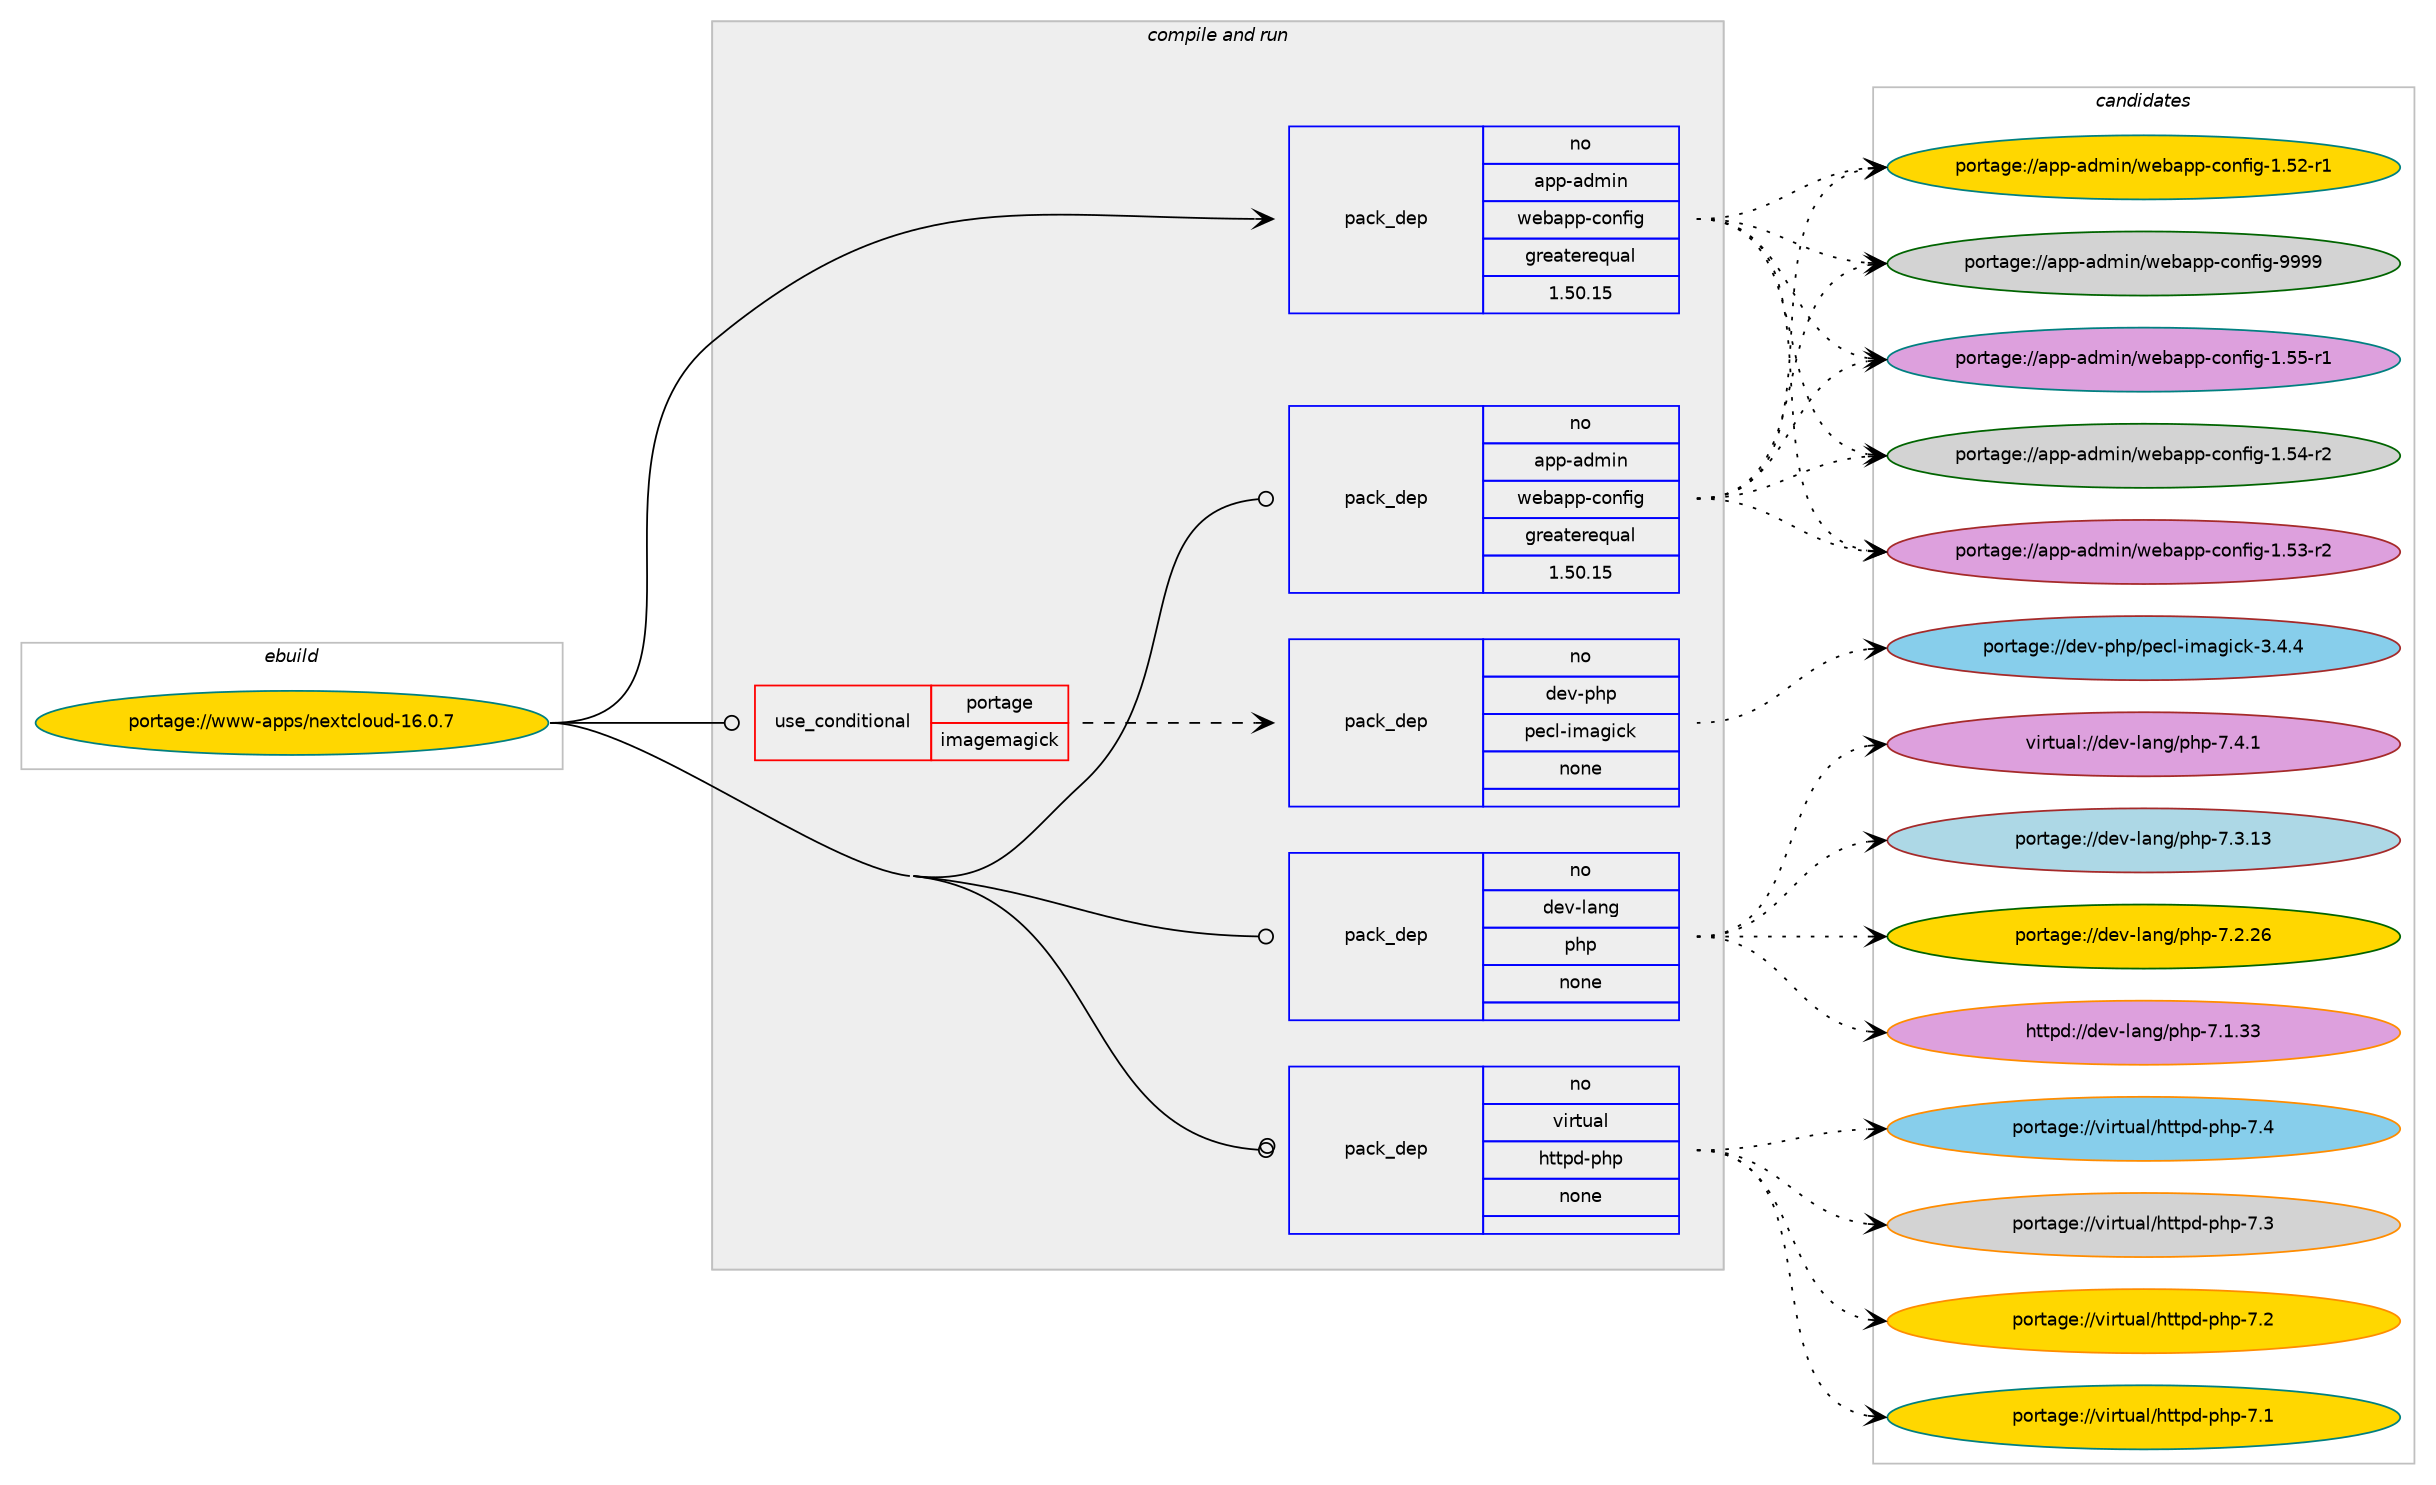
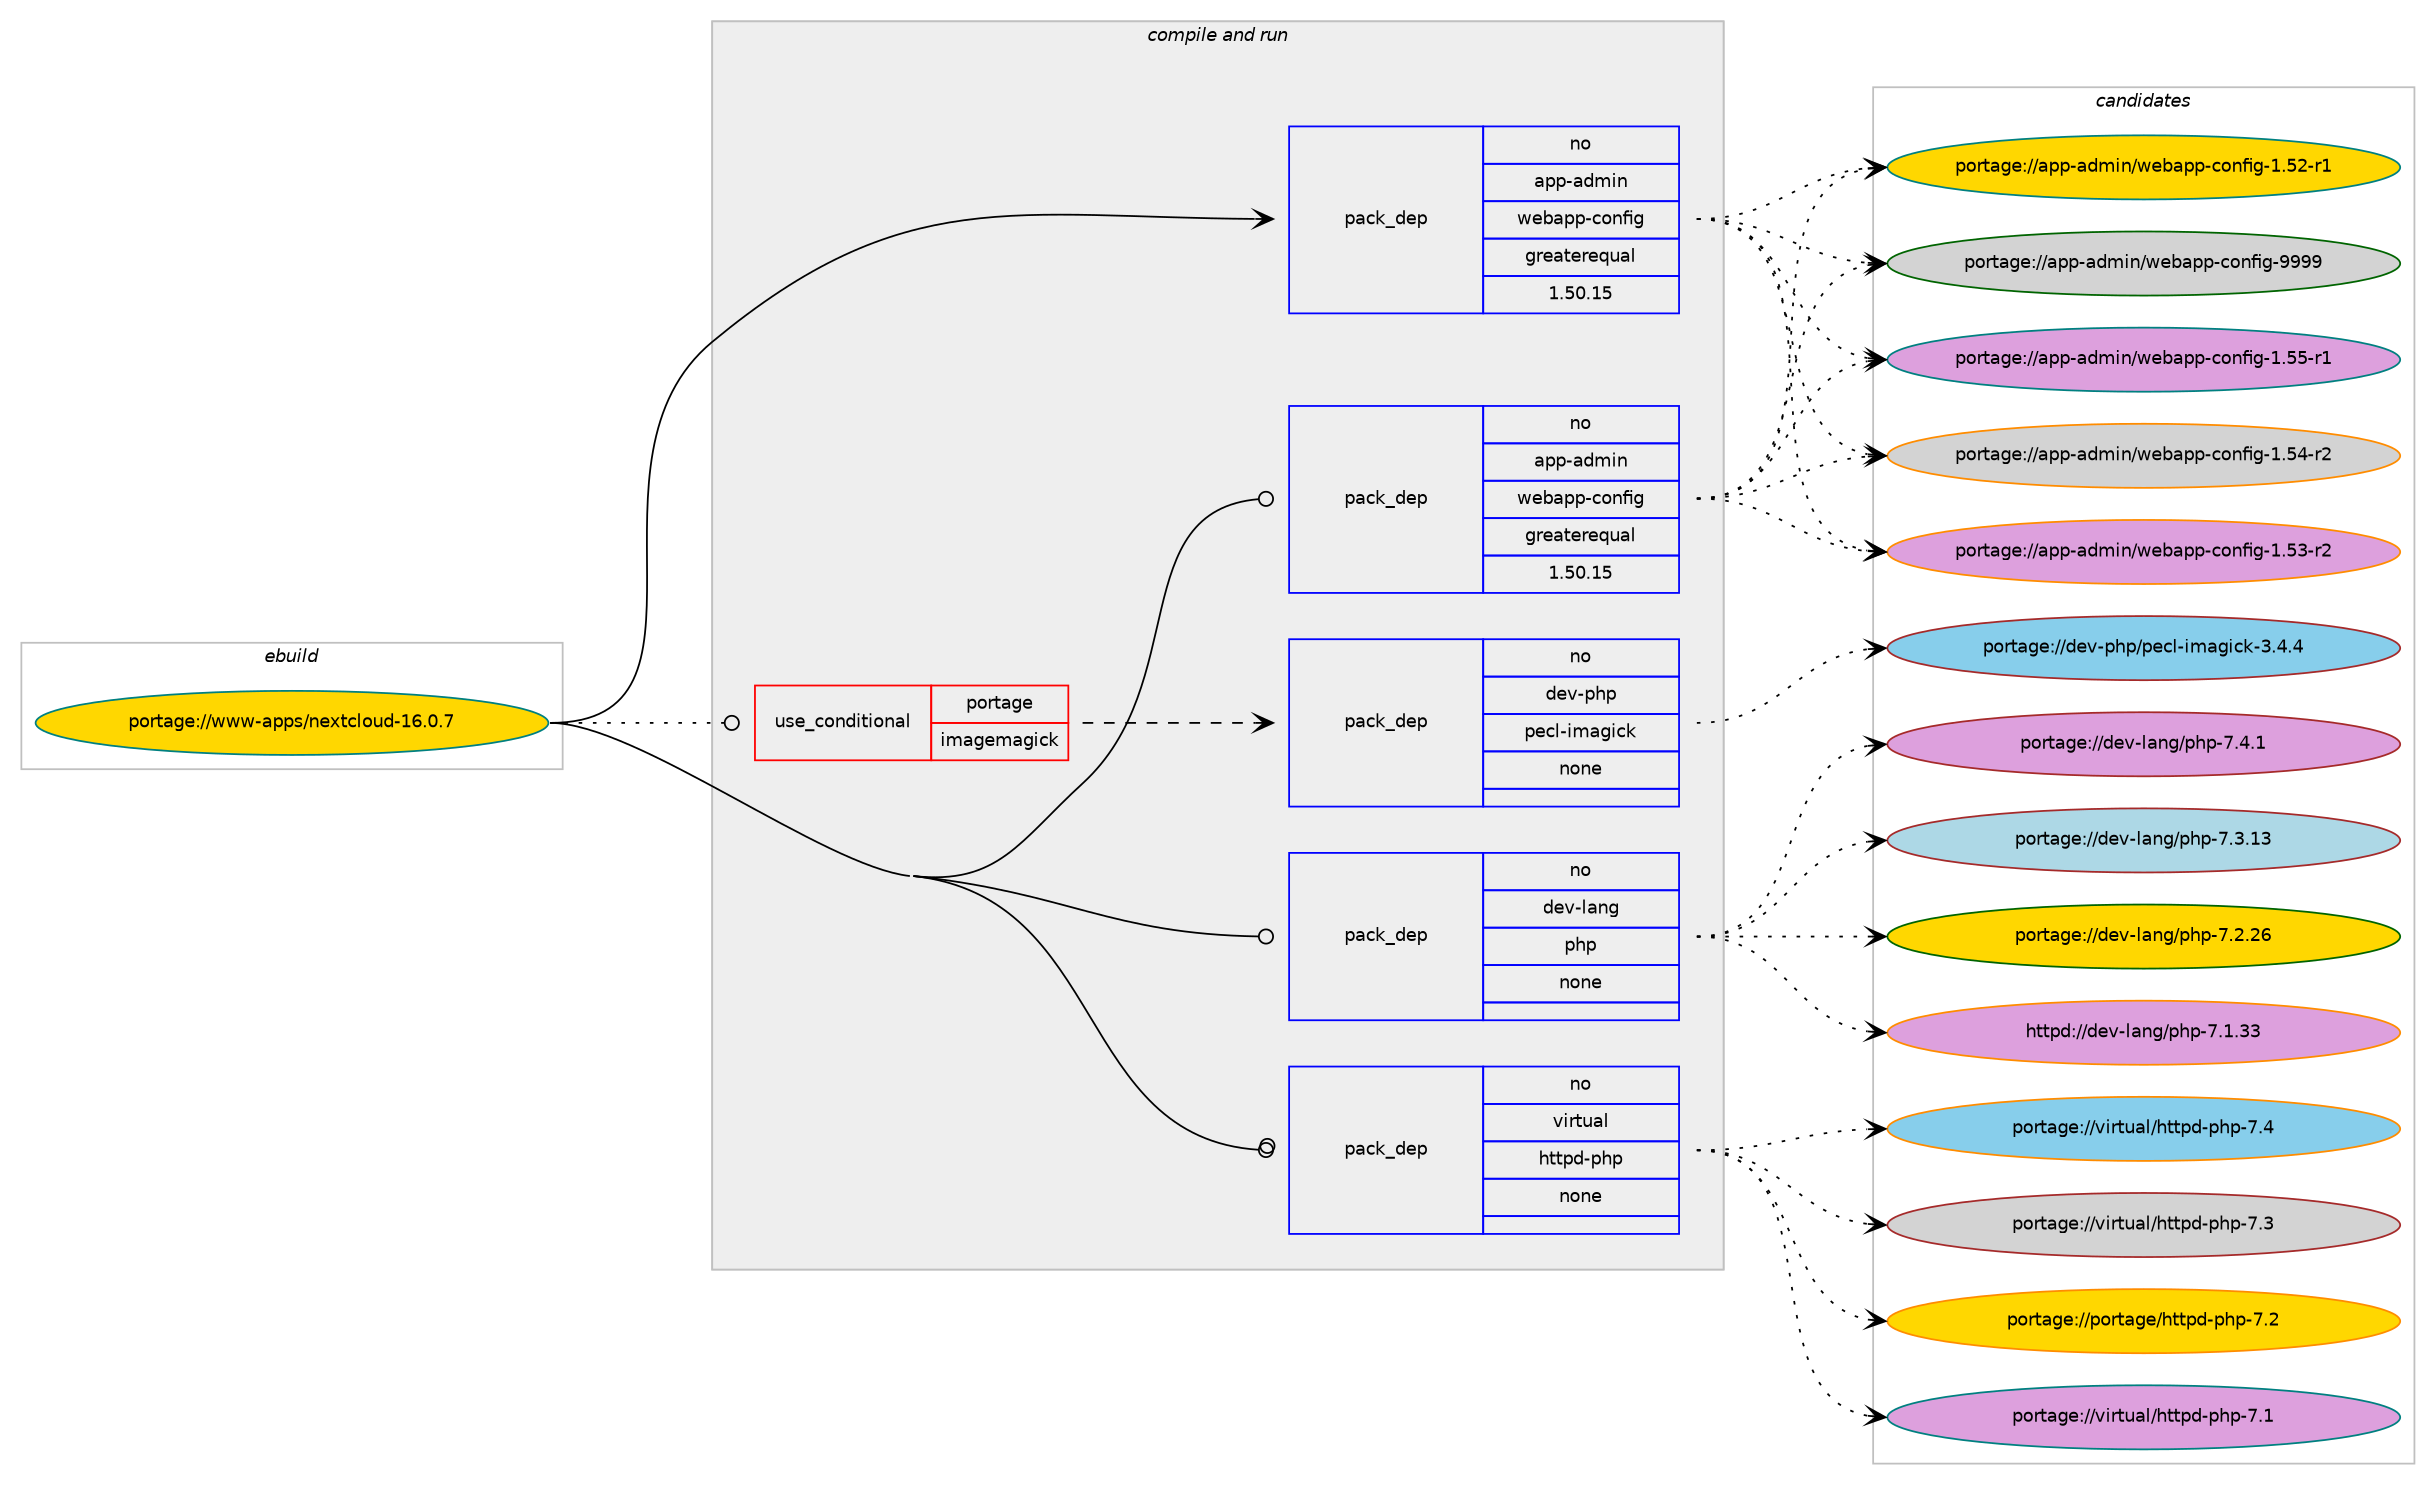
(2144, 456) -> (2144, 456)
(2144, 552) -> (2144, 552)
(637, 723) -> (637, 723)
(2144, 744) -> (2144, 744)
(2144, 1225) -> (2144, 1225)
(2144, 1321) -> (2144, 1321)
(2144, 1417) -> (2144, 1417)
